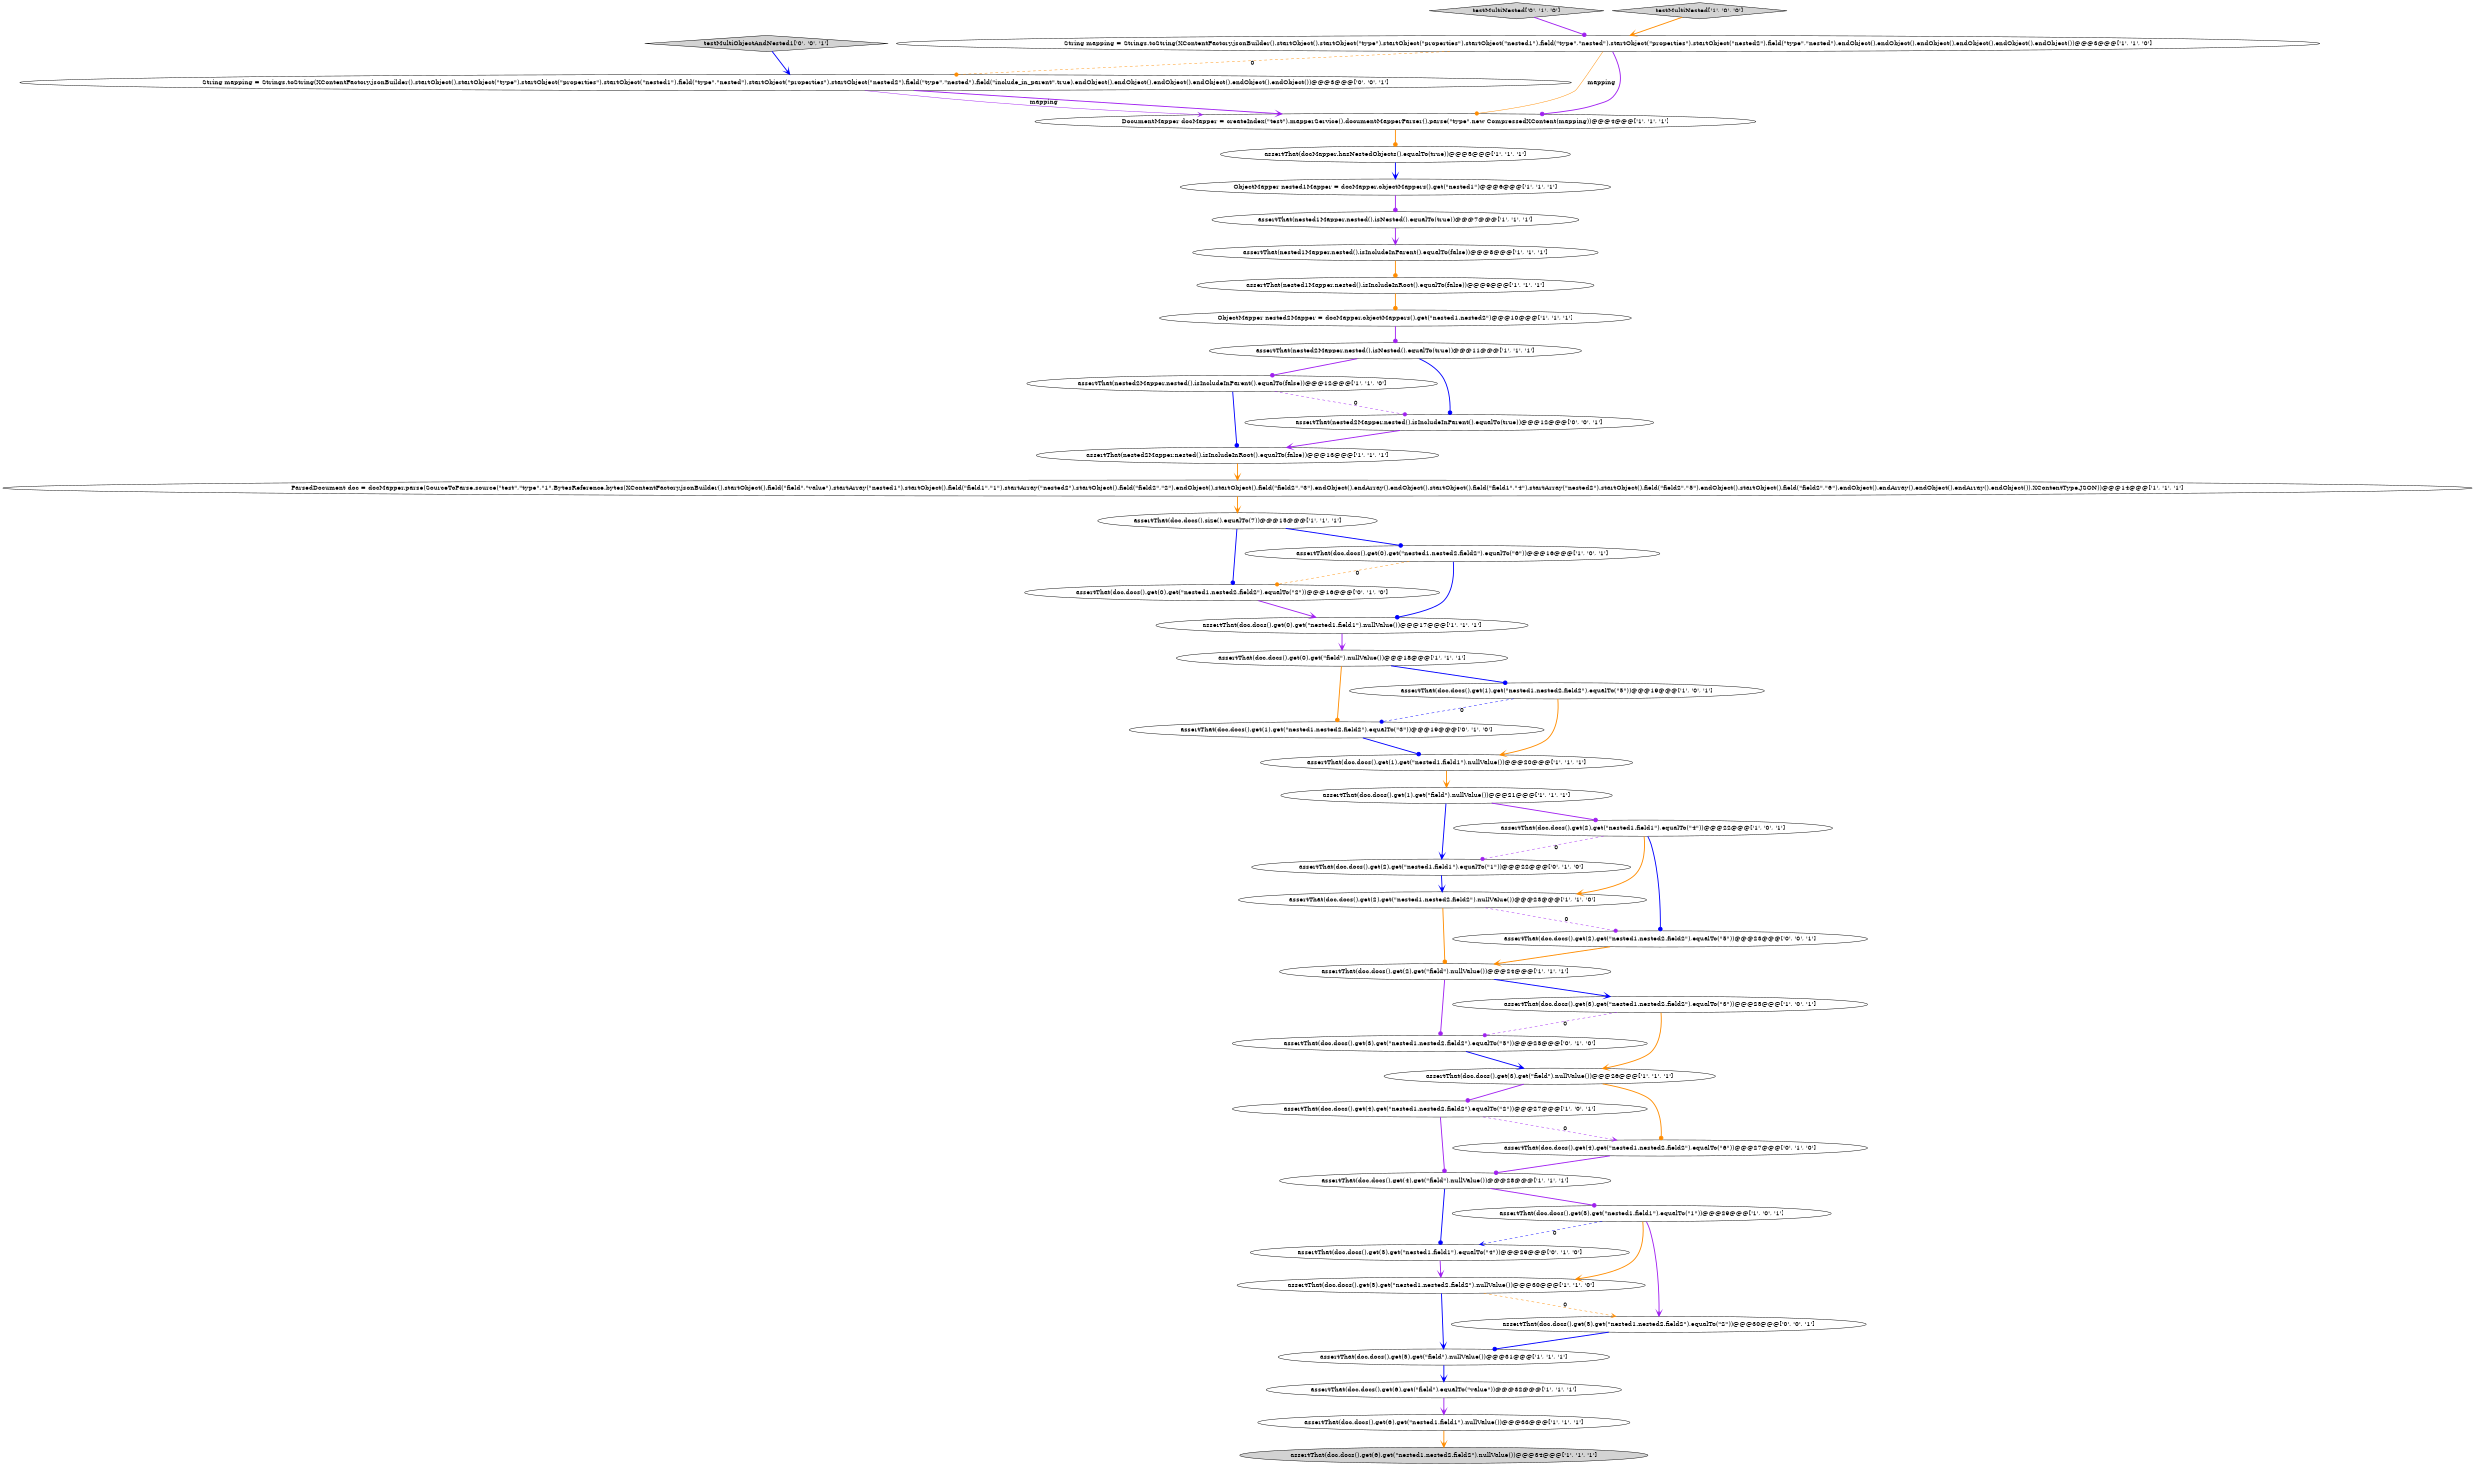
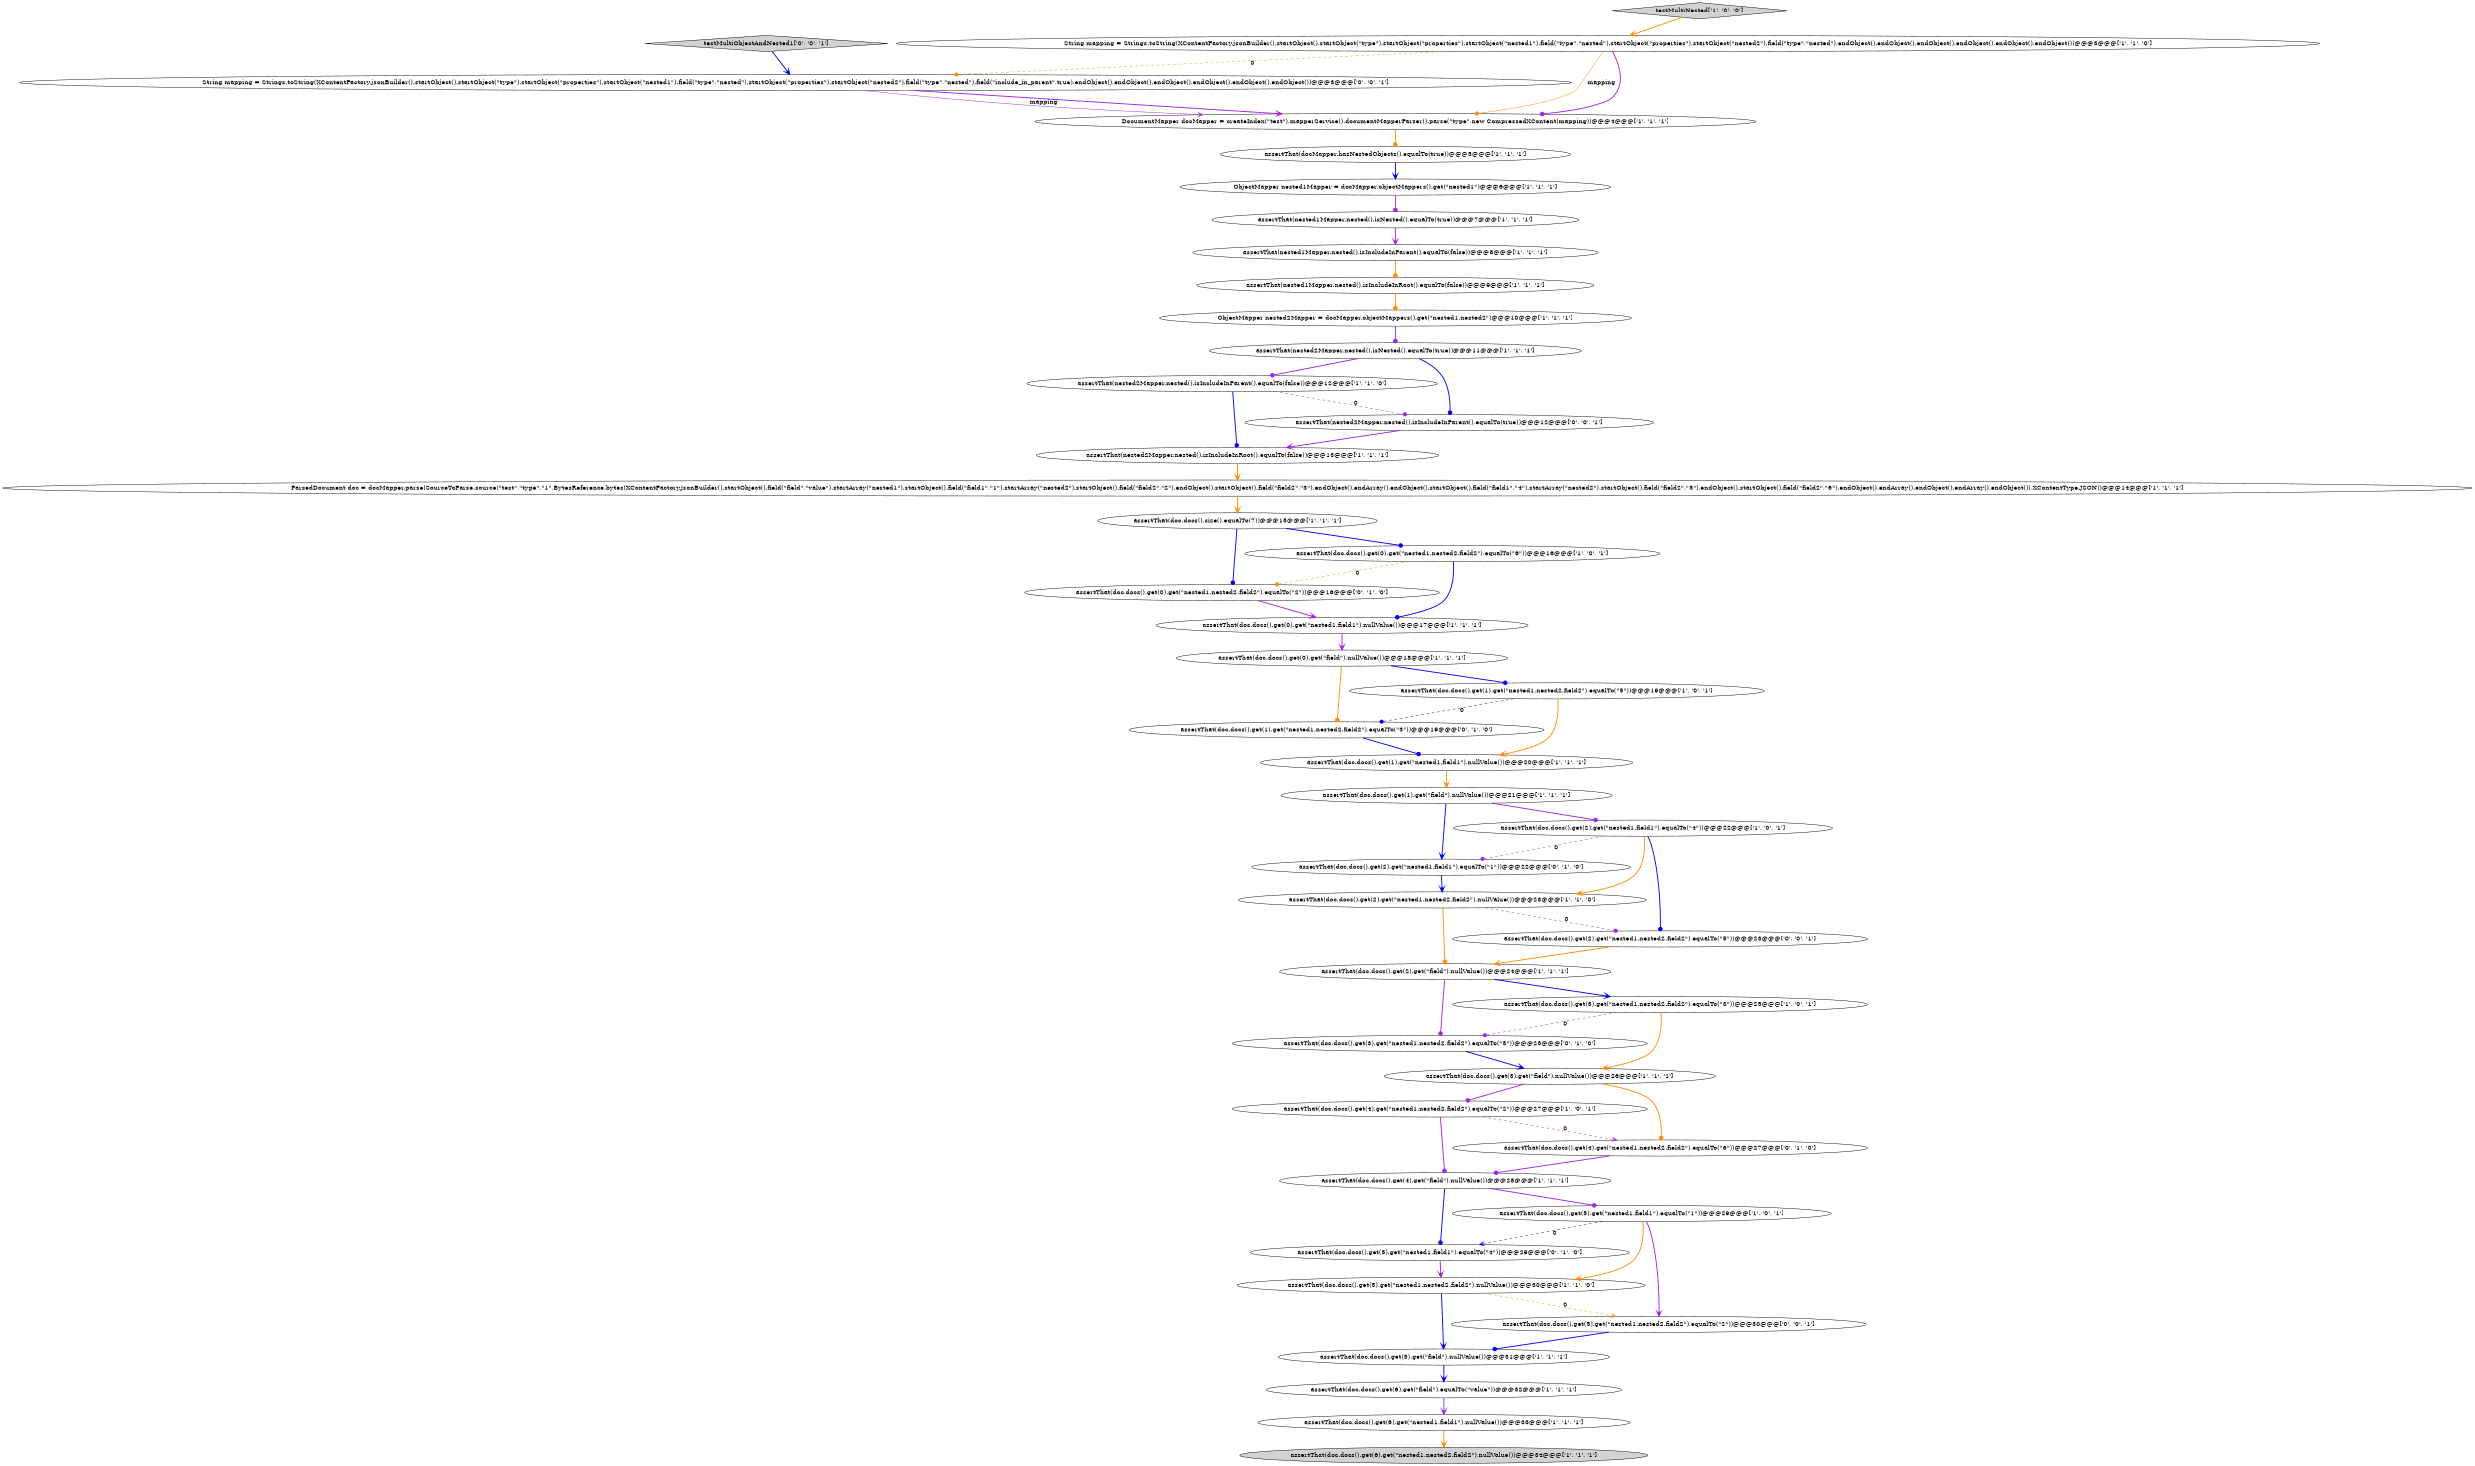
(1517, 11) -> none
